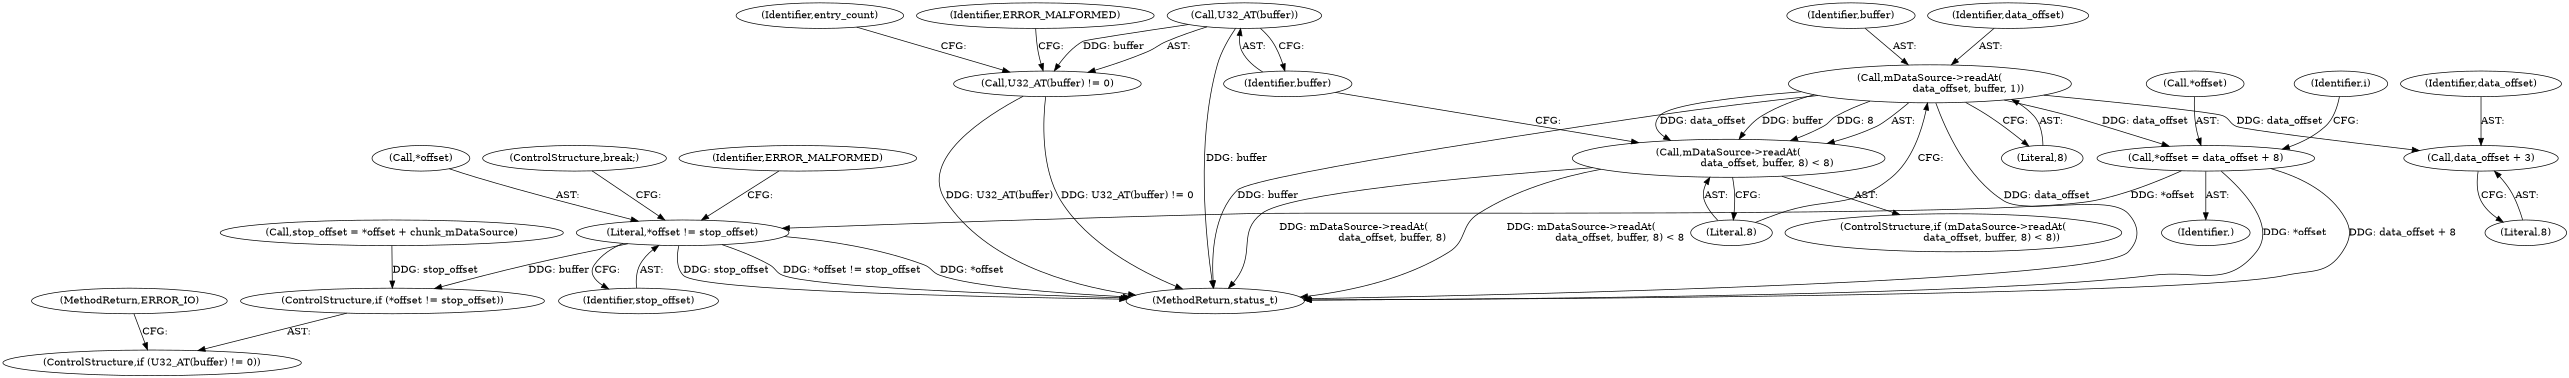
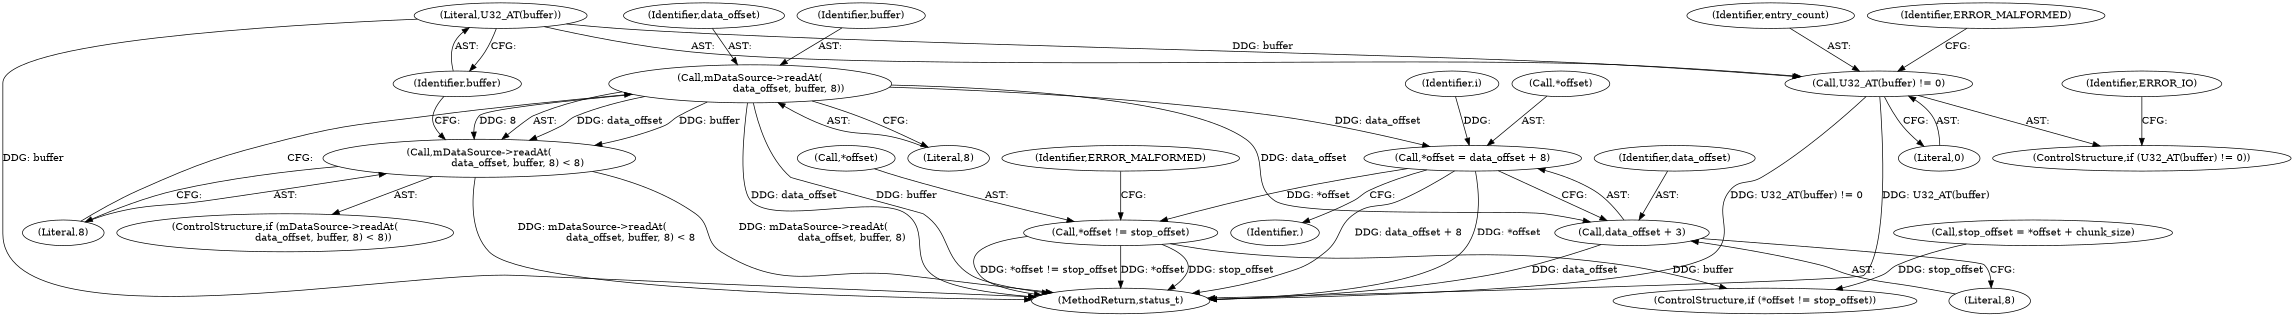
(1244, 16) -> (501, 16)
(955, 47) -> (1841, 47)
(1930, 84) -> (750, 84)
(2348, 121) -> (1479, 121)
(575, 158) -> none
none -> (1939, 158)
none -> (1589, 188)
none -> (1549, 194)
(2219, 196) -> (1384, 196)
(392, 233) -> (2033, 233)
(683, 233) -> (1121, 233)
none -> (1411, 286)
(129, 301) -> (2142, 84)
(639, 301) -> none
(276, 331) -> (2006, 120)
